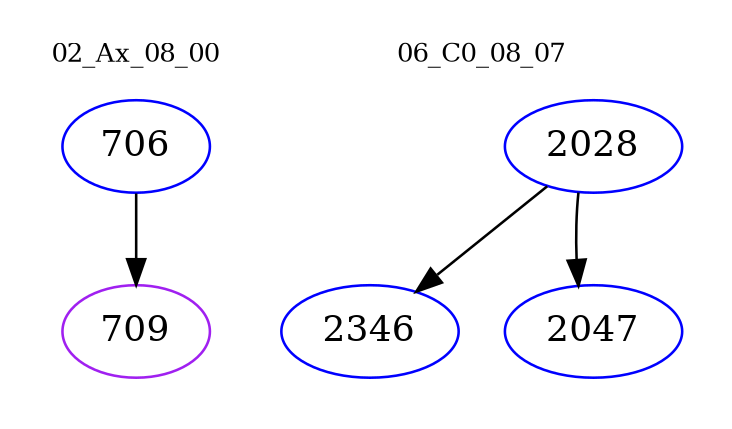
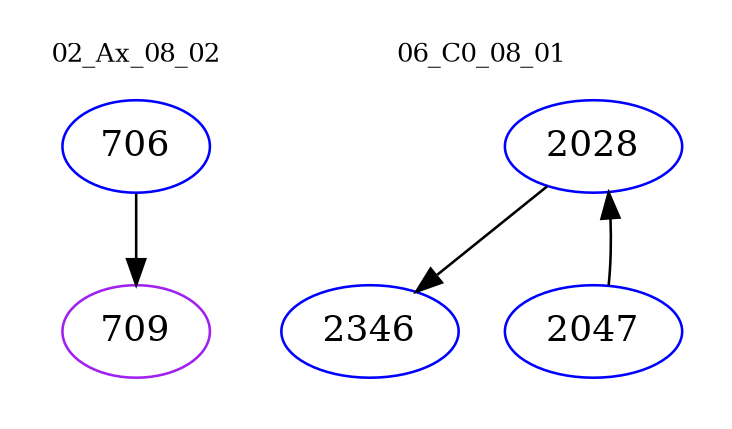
(136, 55) -> (136, 55)
(482, 55) -> (482, 55)
(576, 226) -> (611, 252)
